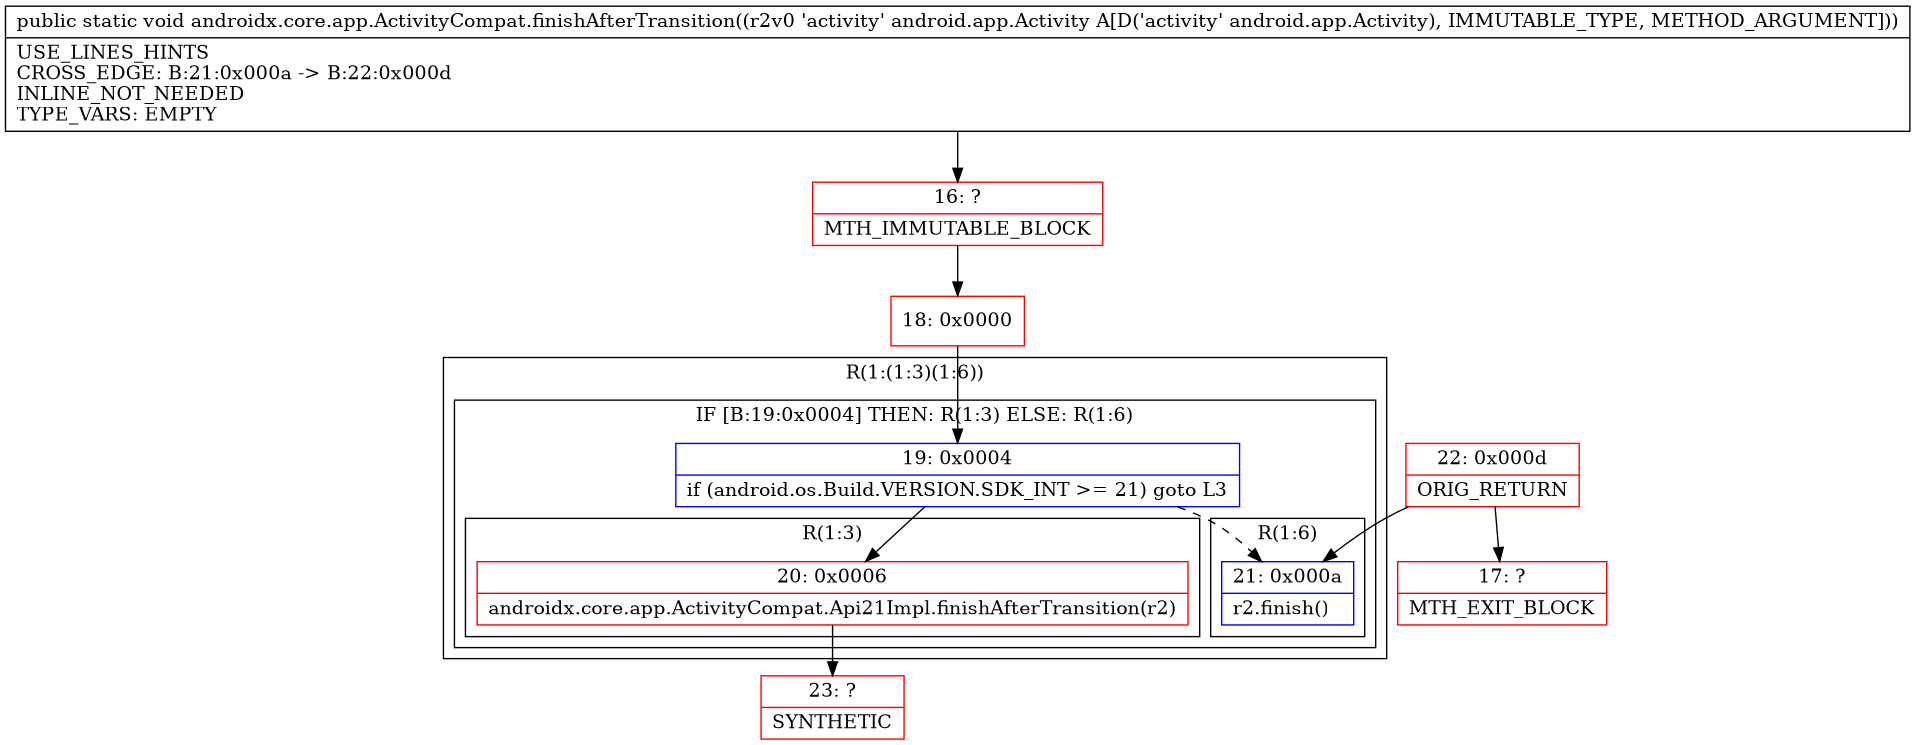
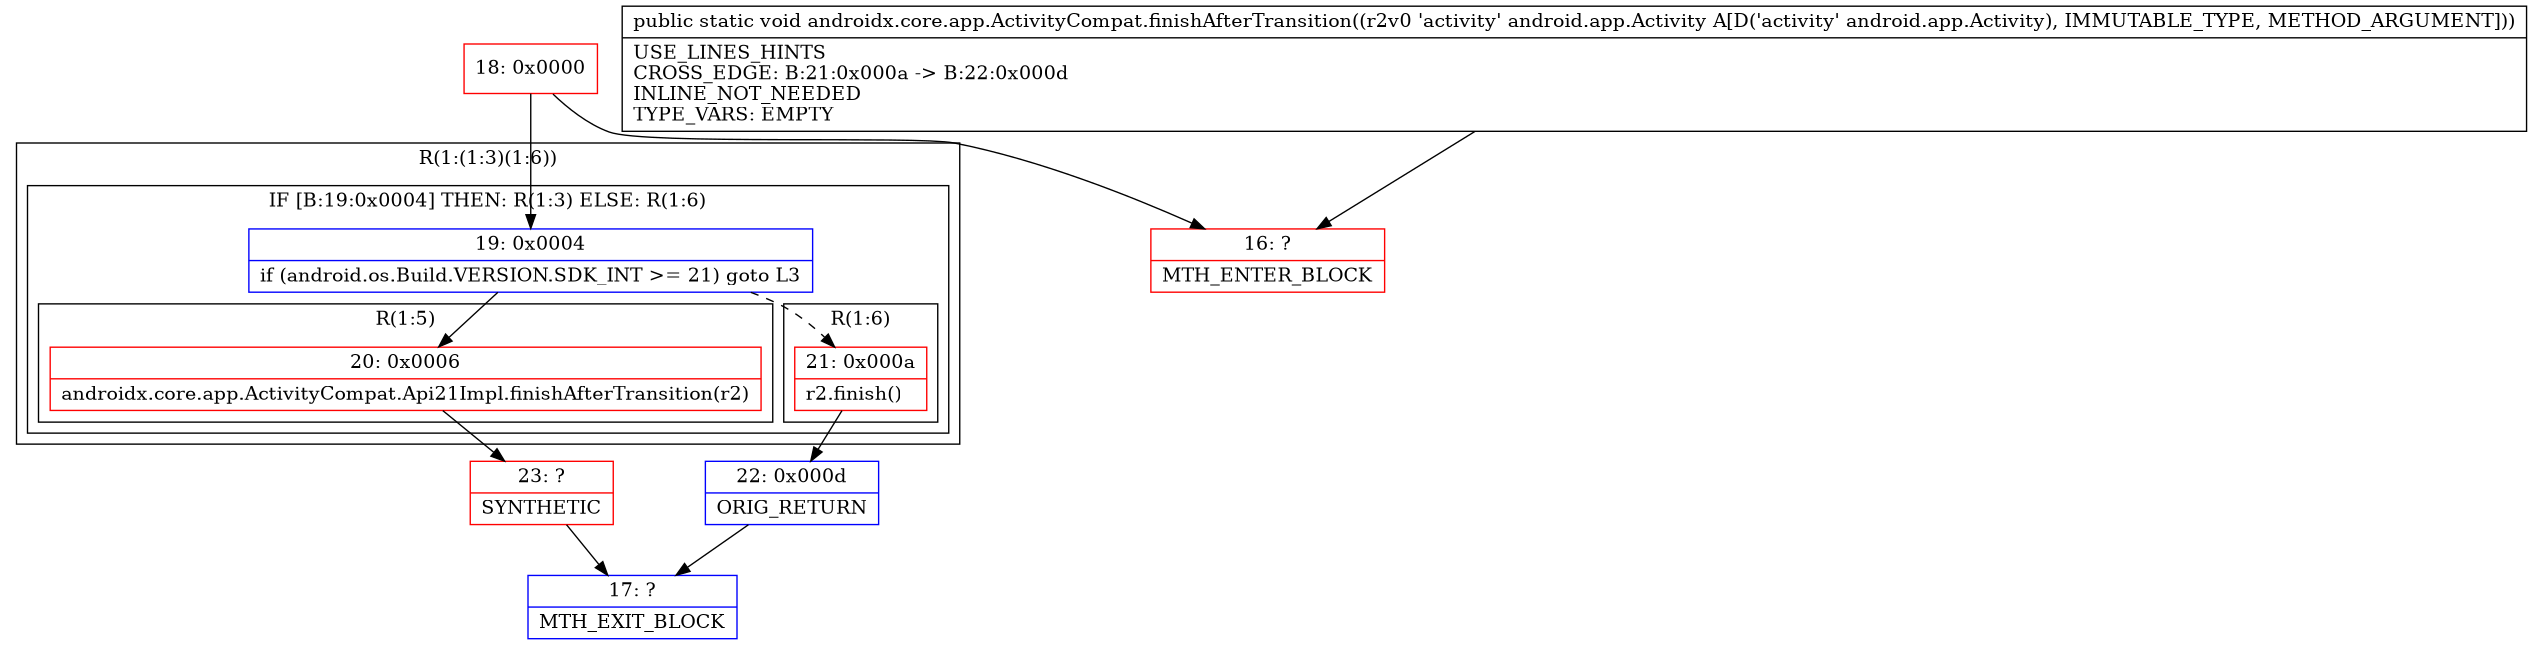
(958, 229) -> (1268, 276)
(958, 264) -> (972, 147)
(1493, 475) -> (792, 493)
(833, 534) -> (406, 320)
(1355, 537) -> (830, 430)
none -> (583, 545)
(1288, 593) -> (861, 379)
(1502, 593) -> (632, 607)
